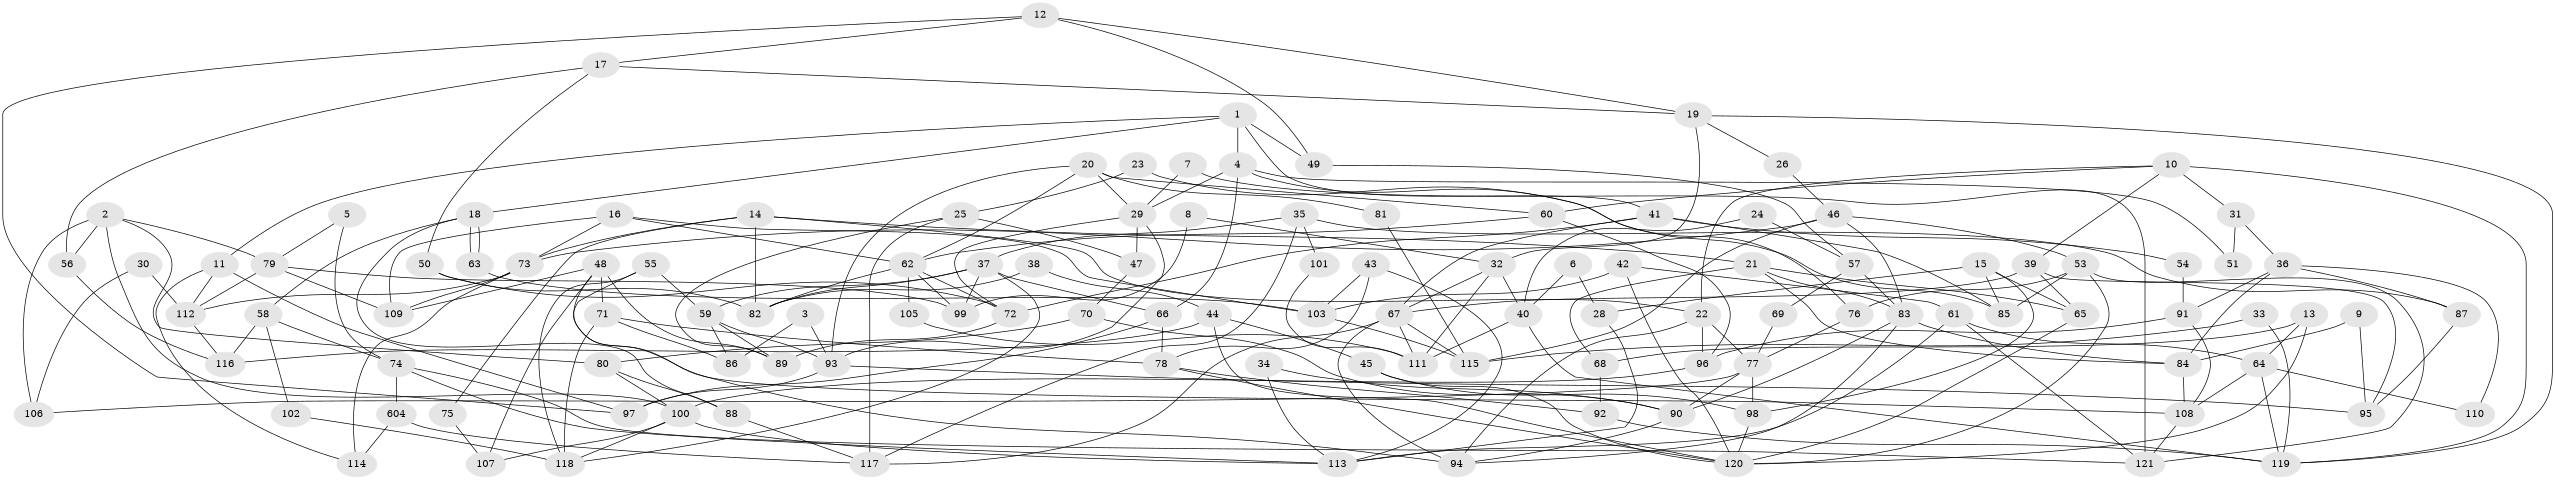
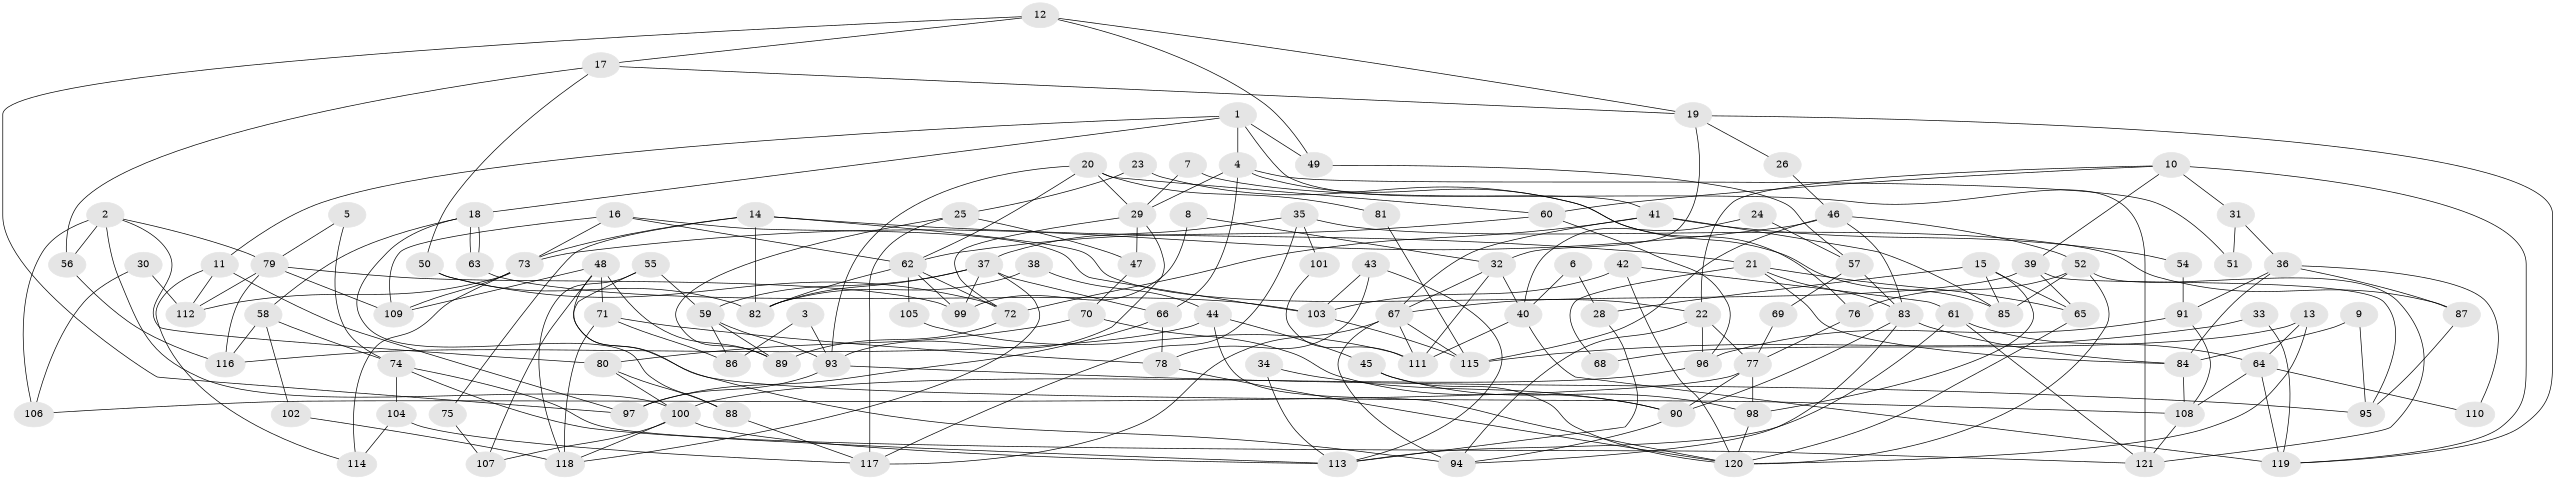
(2081, 265) -> (2081, 265)
(206, 340) -> (235, 310)
(396, 414) -> (396, 414)
(1600, 414) -> none
